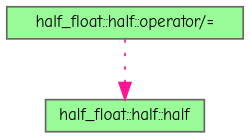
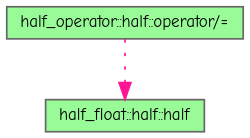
(125, 23) -> (125, 23)
